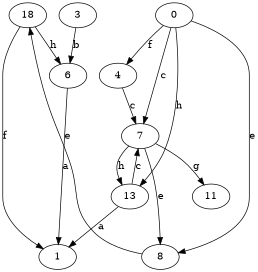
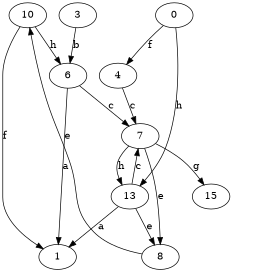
(28, 15) -> (28, 15)
(158, 72) -> (102, 104)
(249, 139) -> (144, 224)
(211, 197) -> (211, 197)
